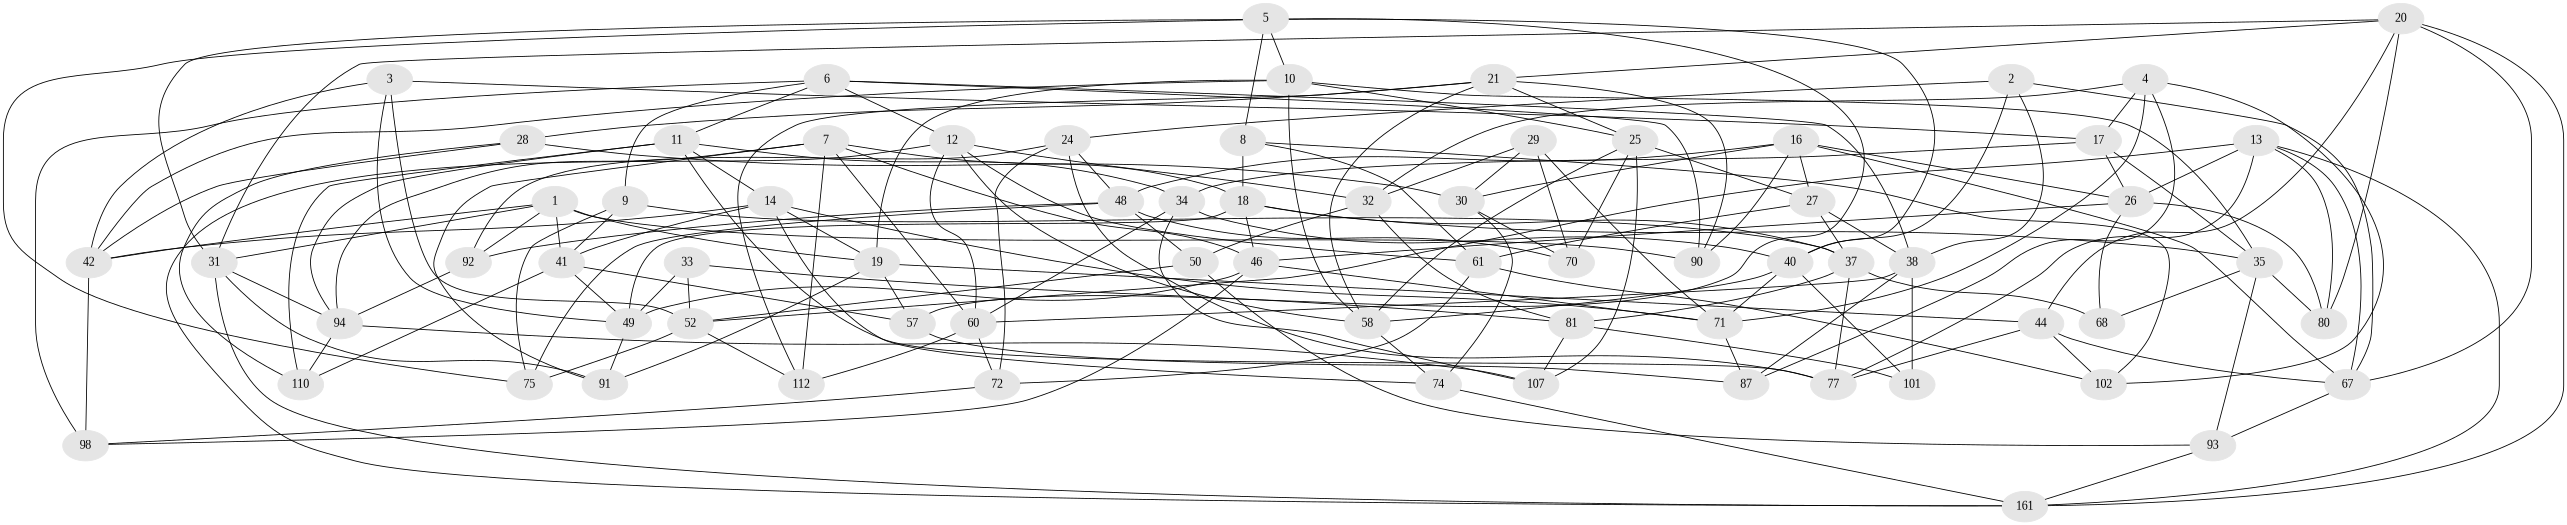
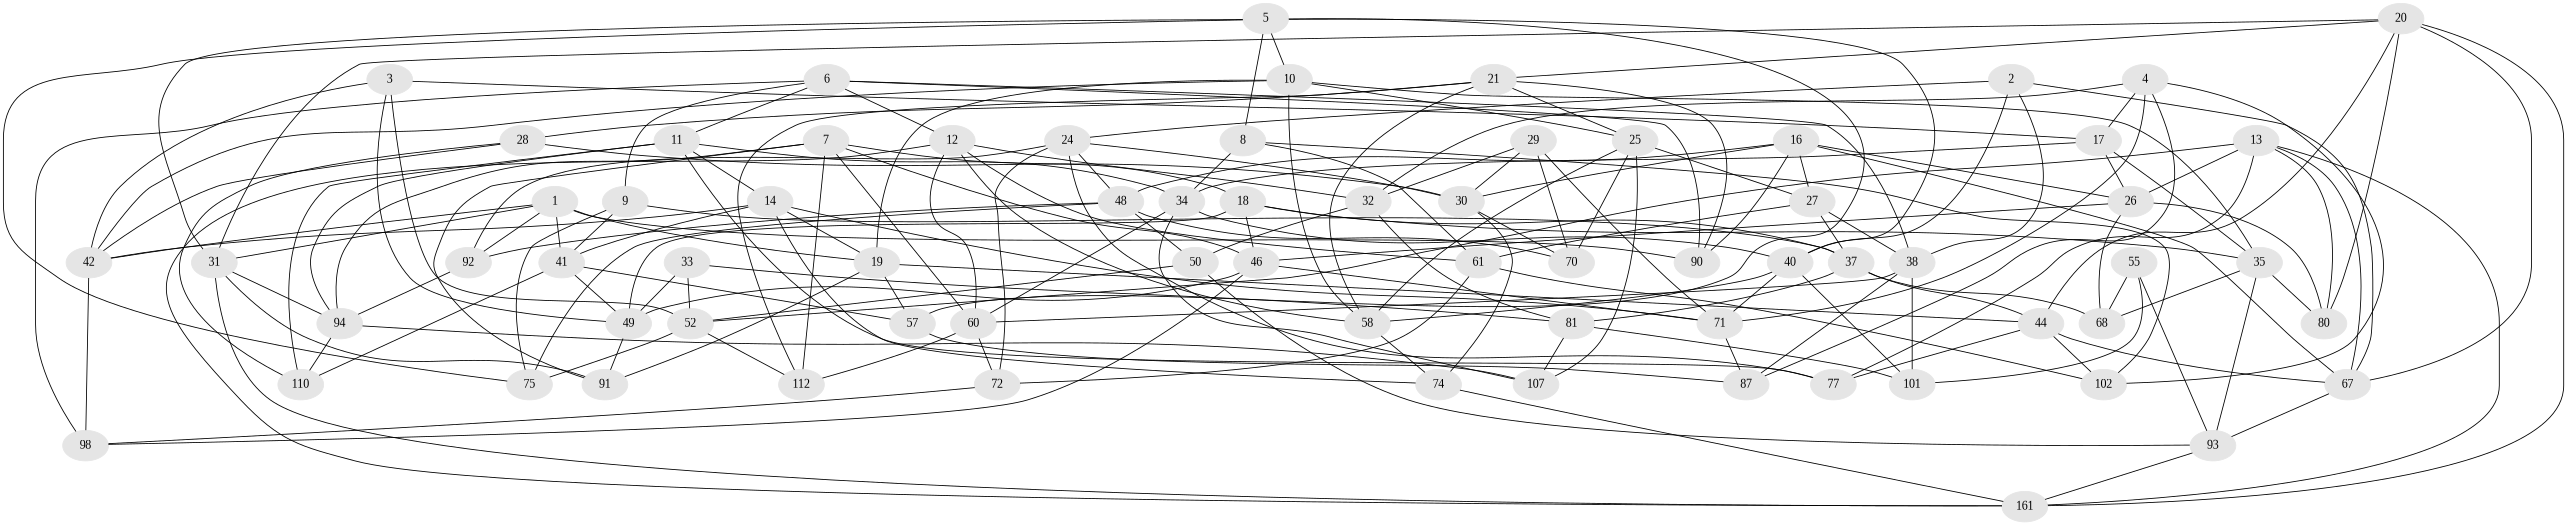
none -> (1283, 168)
(1243, 176) -> (1212, 171)
none -> (2134, 263)
(1841, 333) -> (1969, 298)
